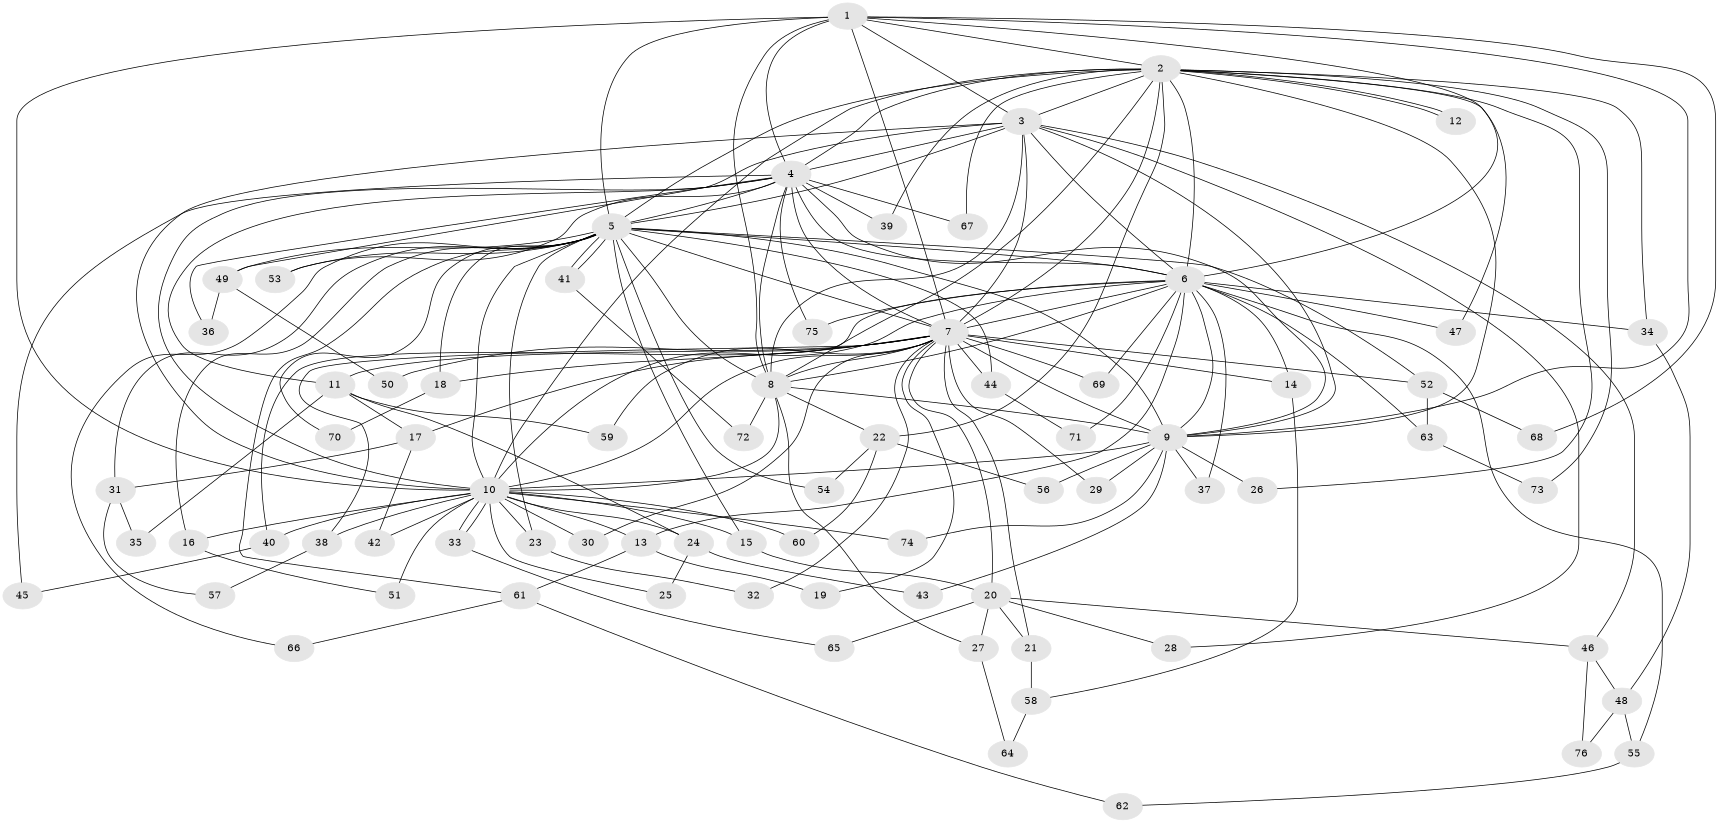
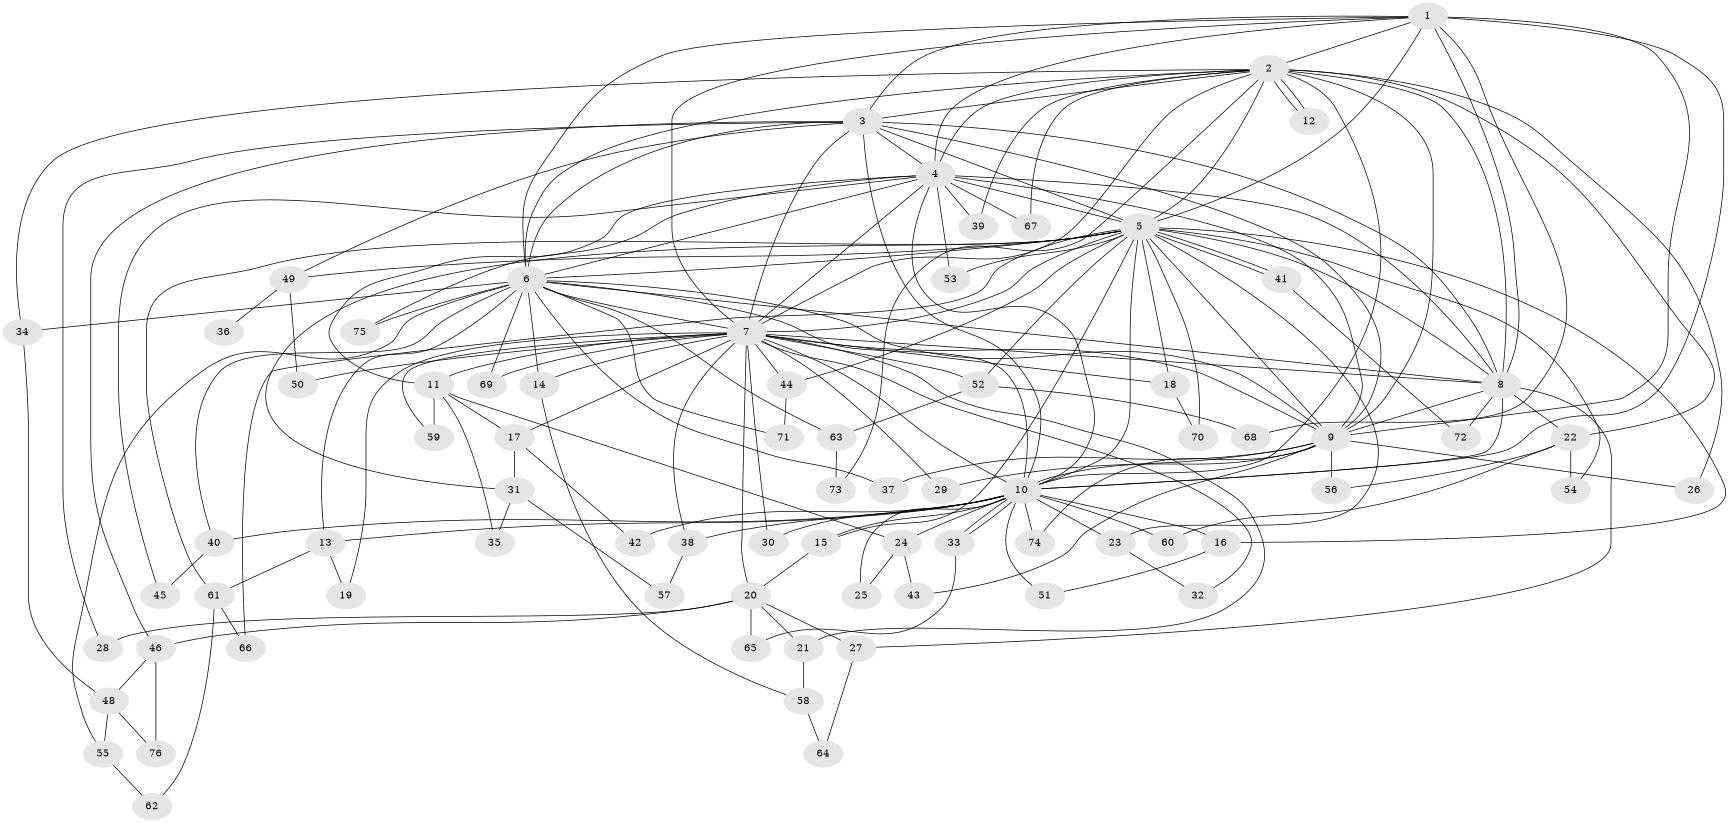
(455, 224) -> none
(1456, 332) -> none
